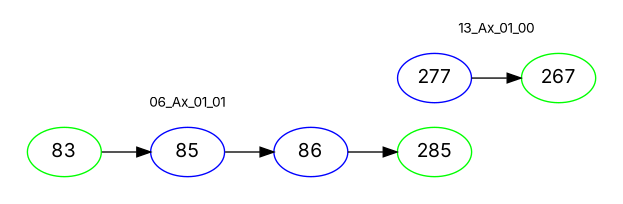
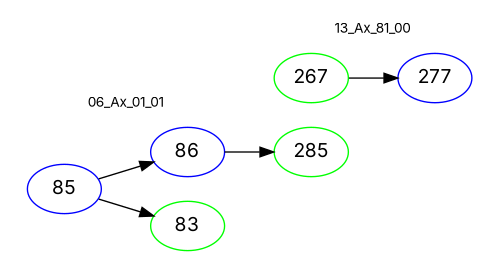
(497, 29) -> (373, 29)
(489, 78) -> (366, 78)
(119, 152) -> (120, 205)
